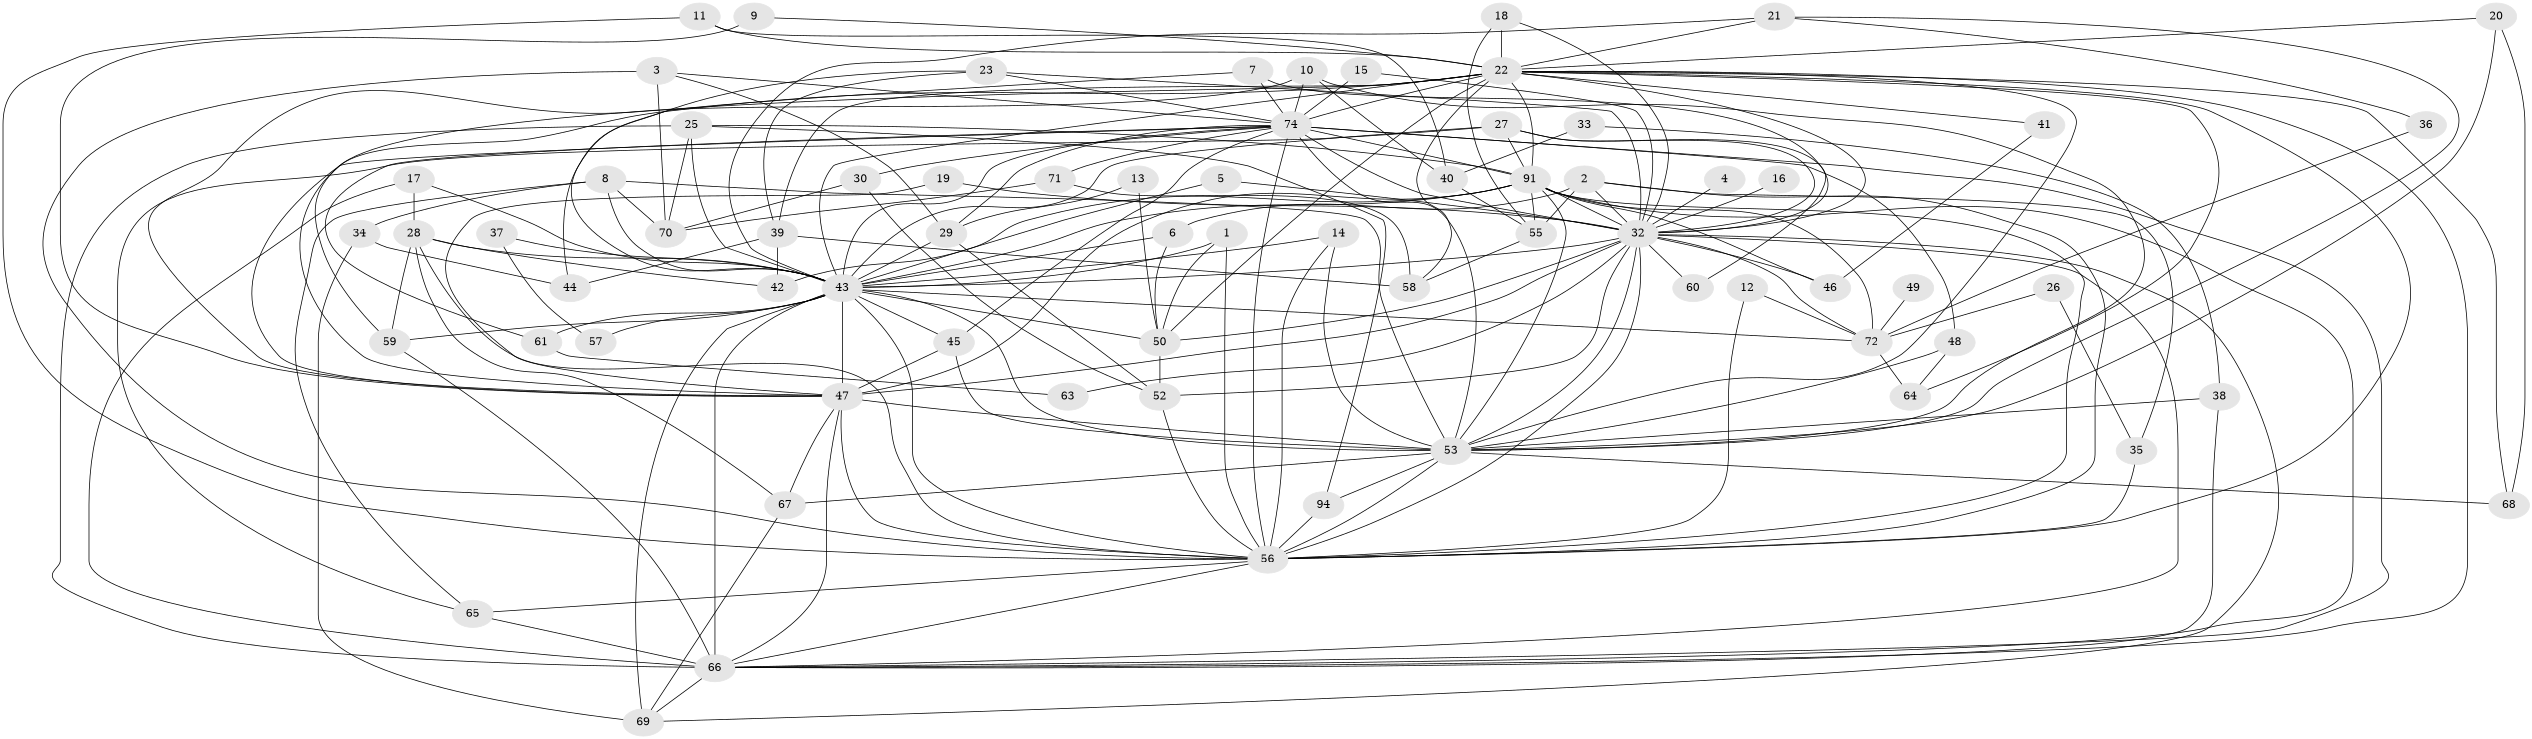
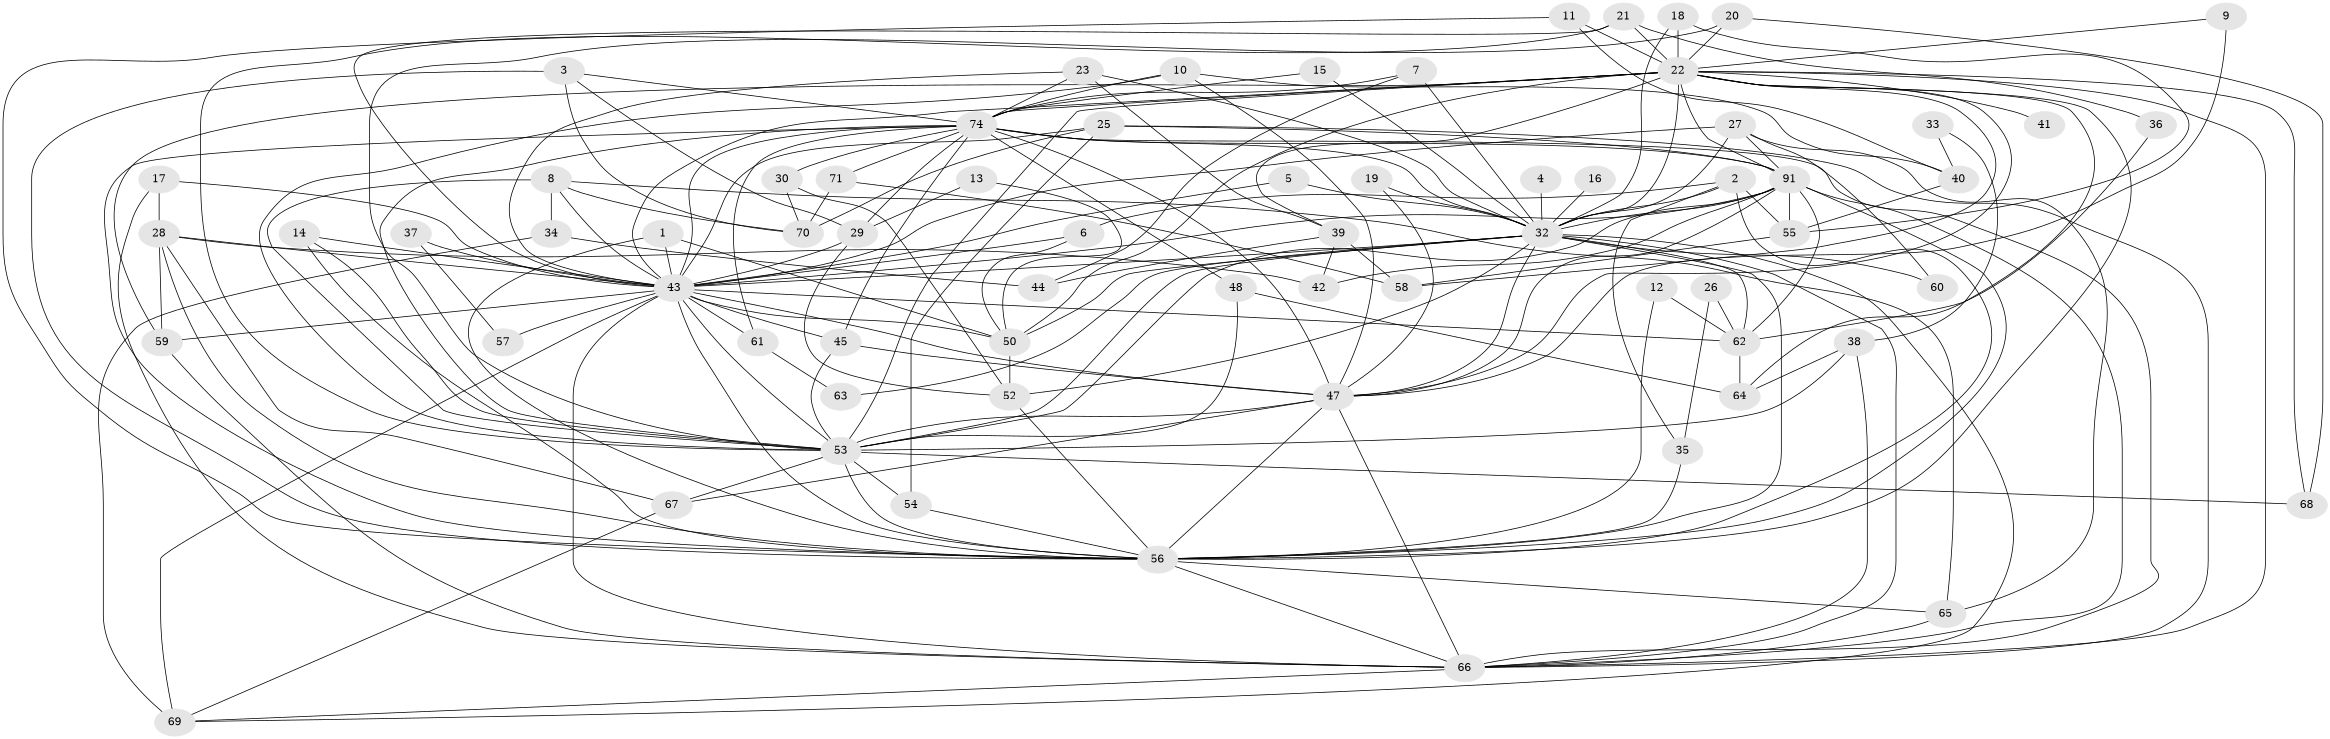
(1830, 288) -> none
(1913, 288) -> none
(1872, 342) -> (1740, 342)
none -> (1797, 370)
(1324, 505) -> (911, 505)
